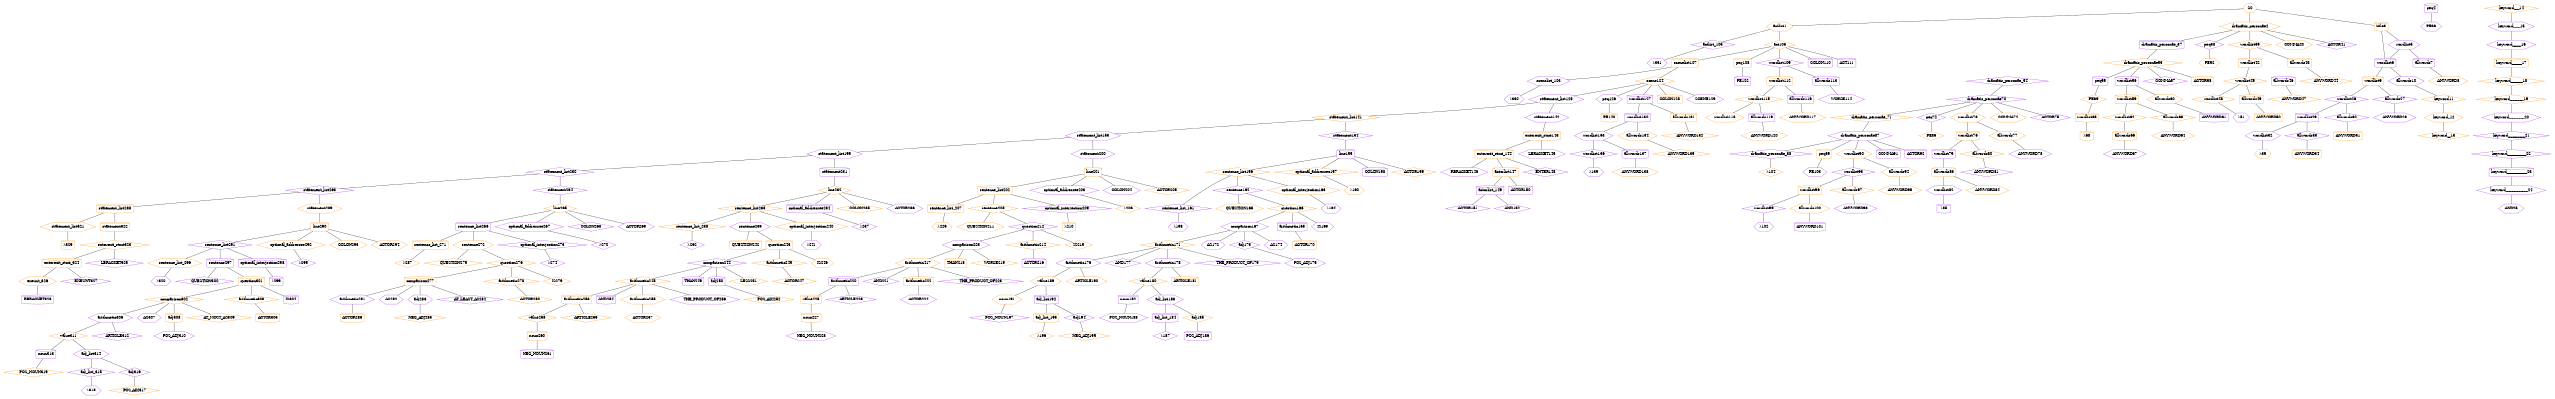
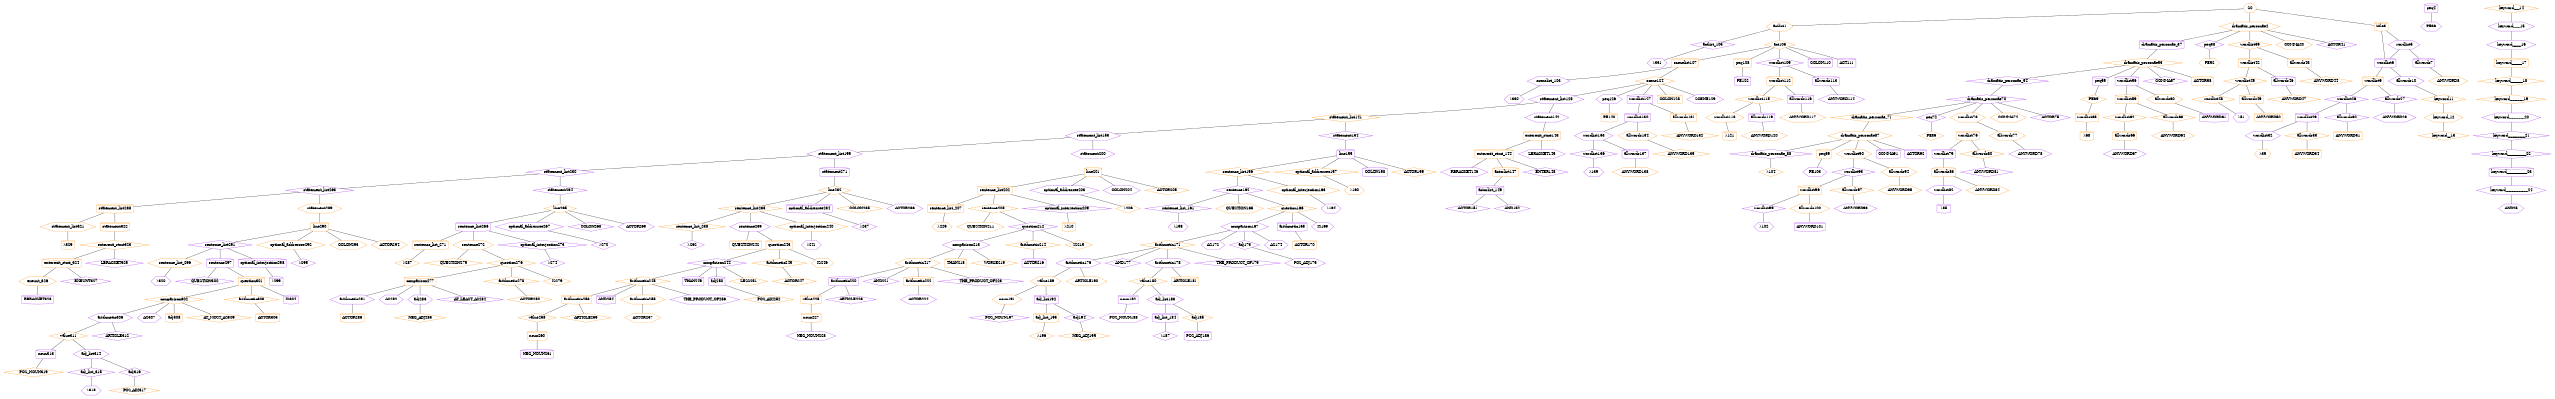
none -> (2075, 72)
none -> (2267, 72)
(1841, 99) -> (1841, 99)
(1968, 127) -> none
none -> (1730, 136)
(1860, 136) -> (1860, 136)
(2307, 136) -> (2307, 136)
(1093, 163) -> none
(835, 172) -> (835, 172)
(1206, 189) -> (1208, 199)
(1521, 190) -> none
(966, 245) -> (966, 245)
(174, 336) -> none
